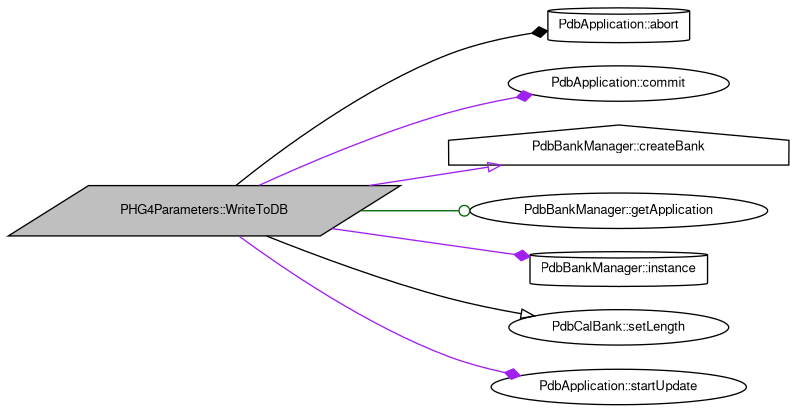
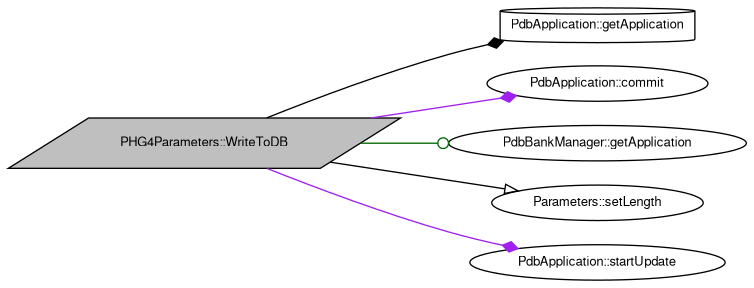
(619, 25) -> (597, 25)
(619, 147) -> none
(619, 269) -> none
(619, 327) -> (597, 203)
